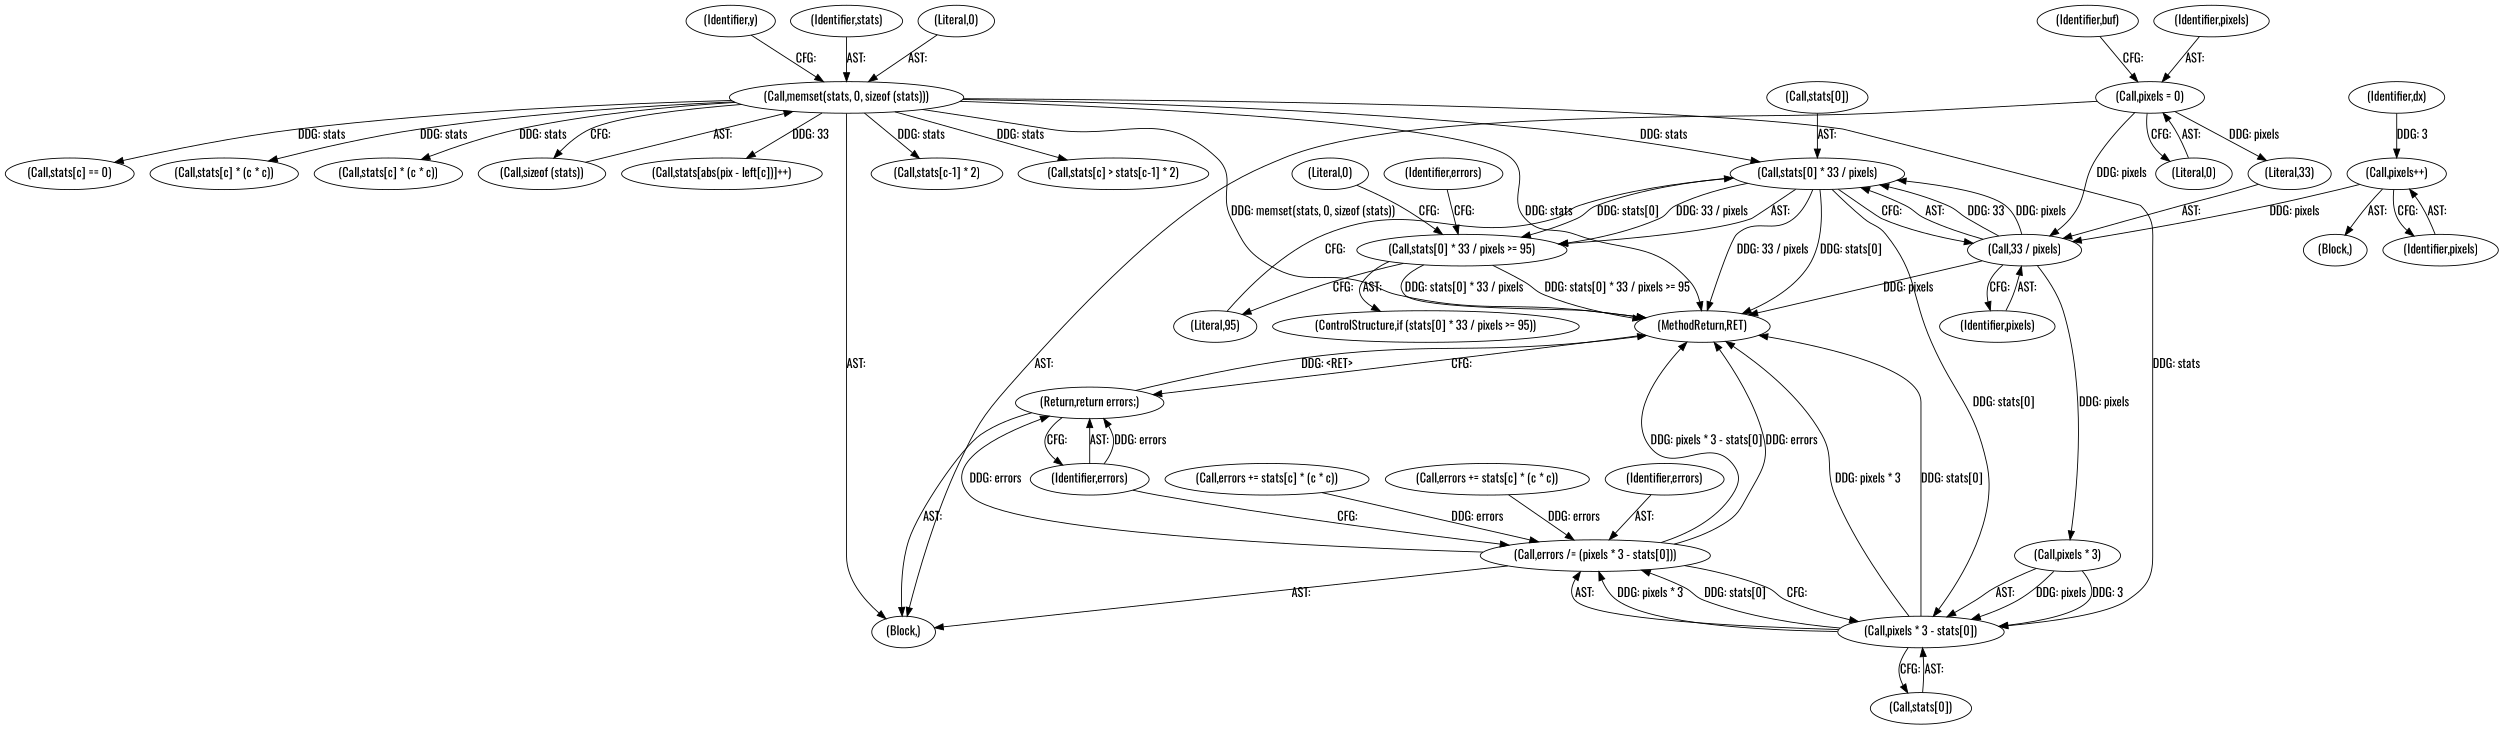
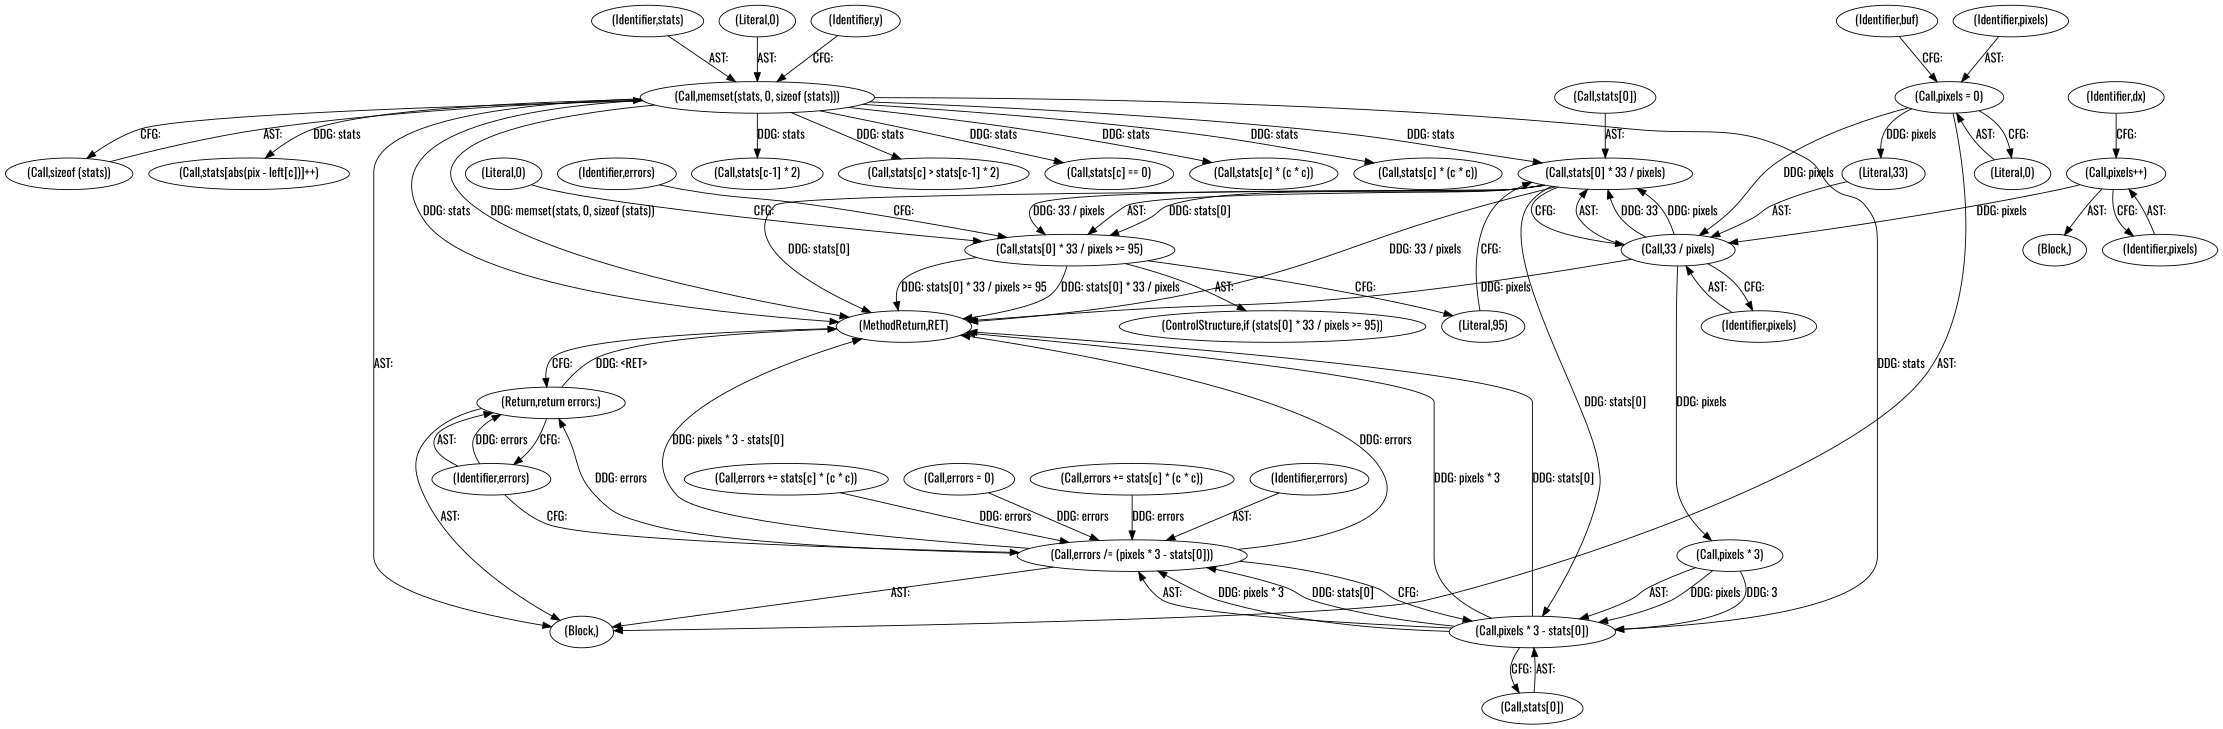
(811, 136) -> (337, 136)
(2412, 136) -> (2128, 136)
none -> (959, 479)
